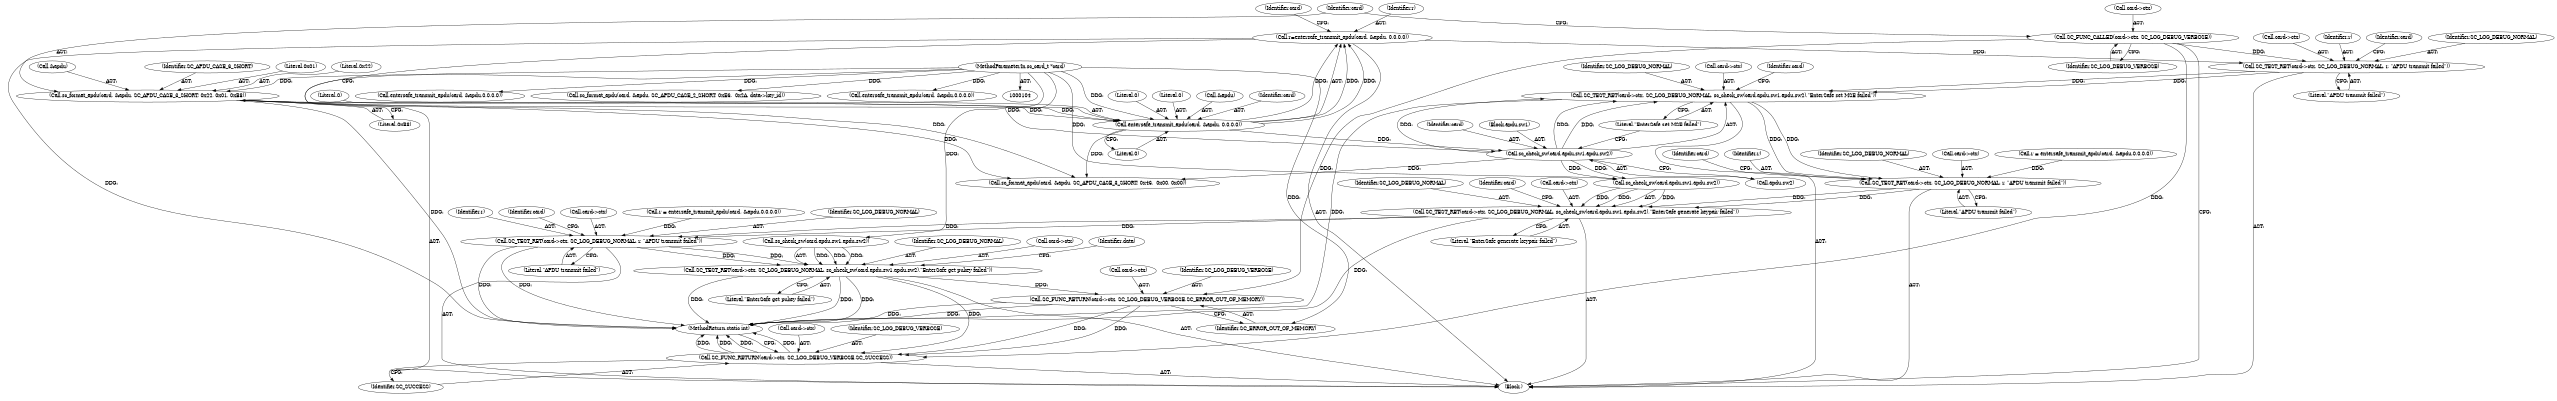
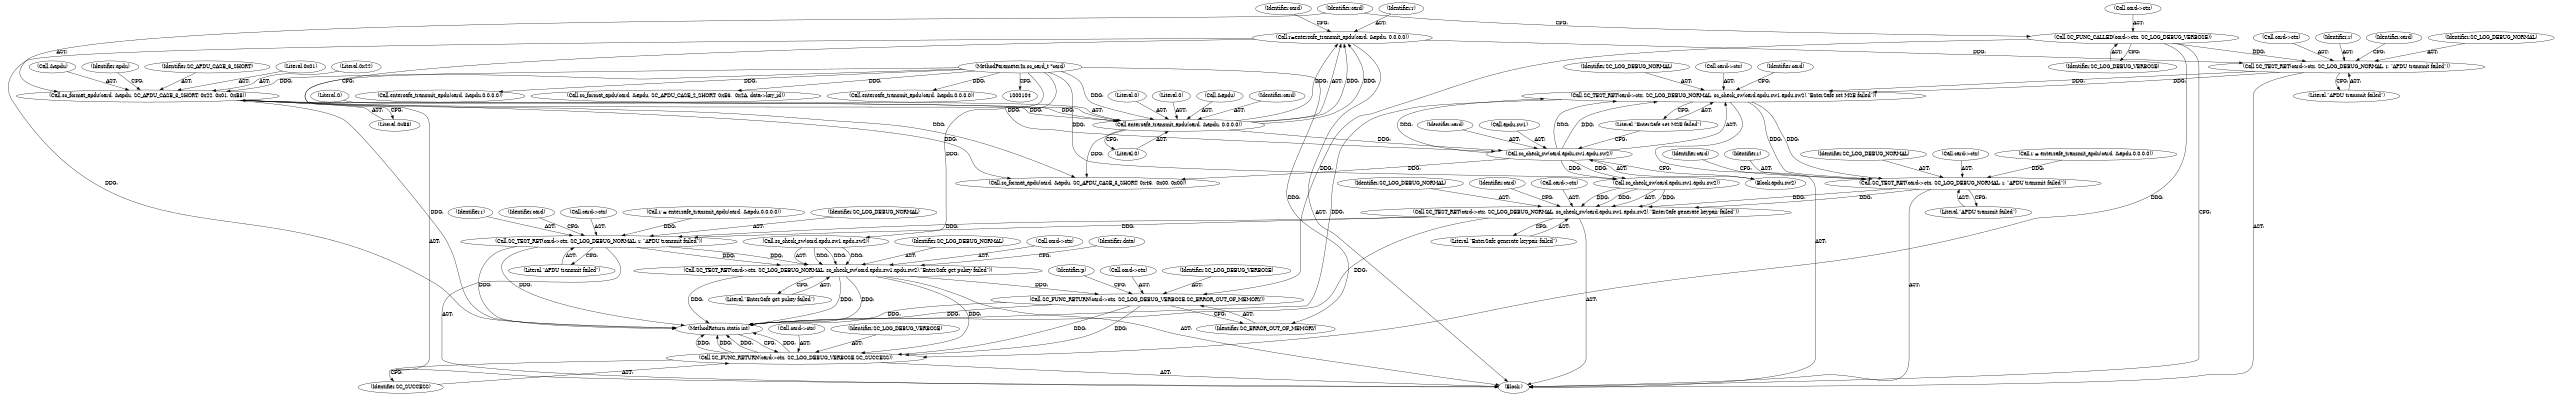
none -> (110, 67)
(1026, 82) -> (1026, 82)
(1509, 125) -> (1509, 125)
(1776, 183) -> (1776, 183)
none -> (1071, 271)
